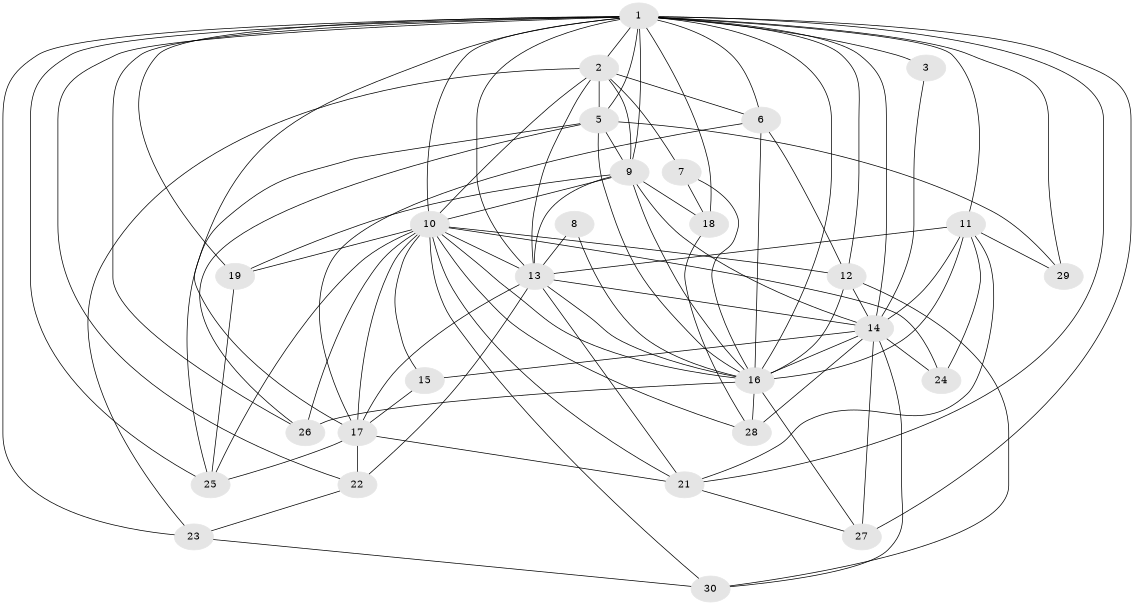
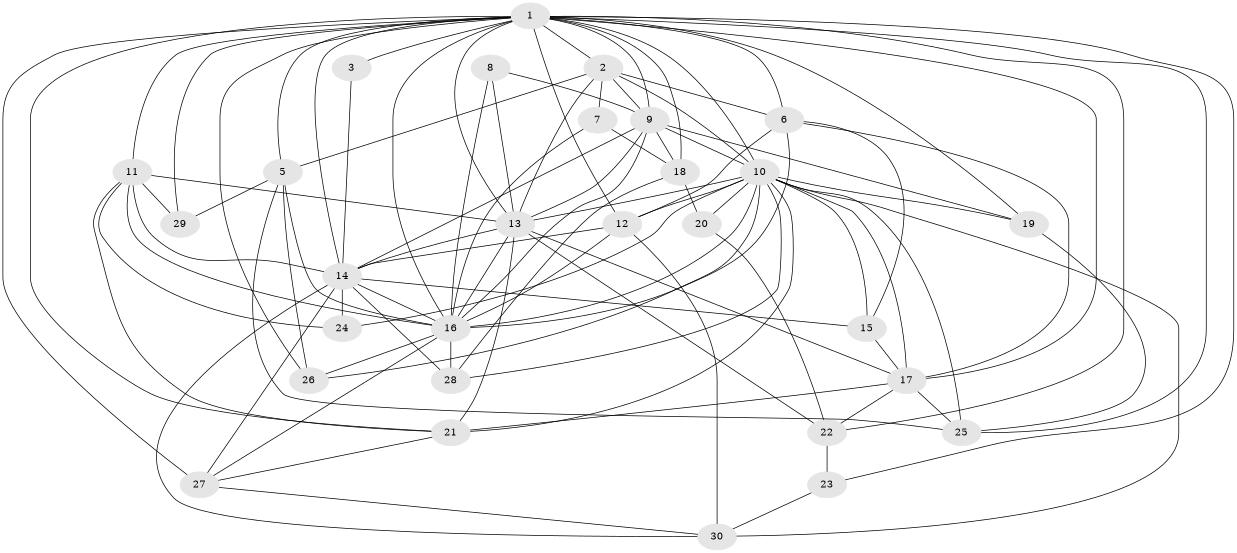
(612, 143) -> (572, 90)
(186, 174) -> none
none -> (899, 178)
none -> (702, 224)
none -> (458, 511)
